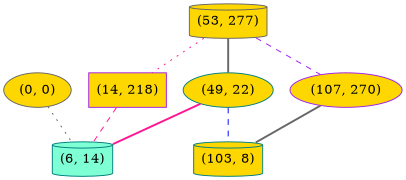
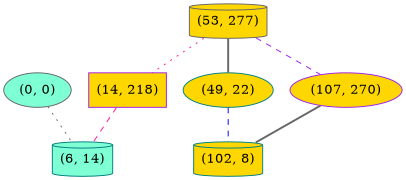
(37, 90) -> (37, 90)
(157, 124) -> none
(228, 159) -> (228, 159)
